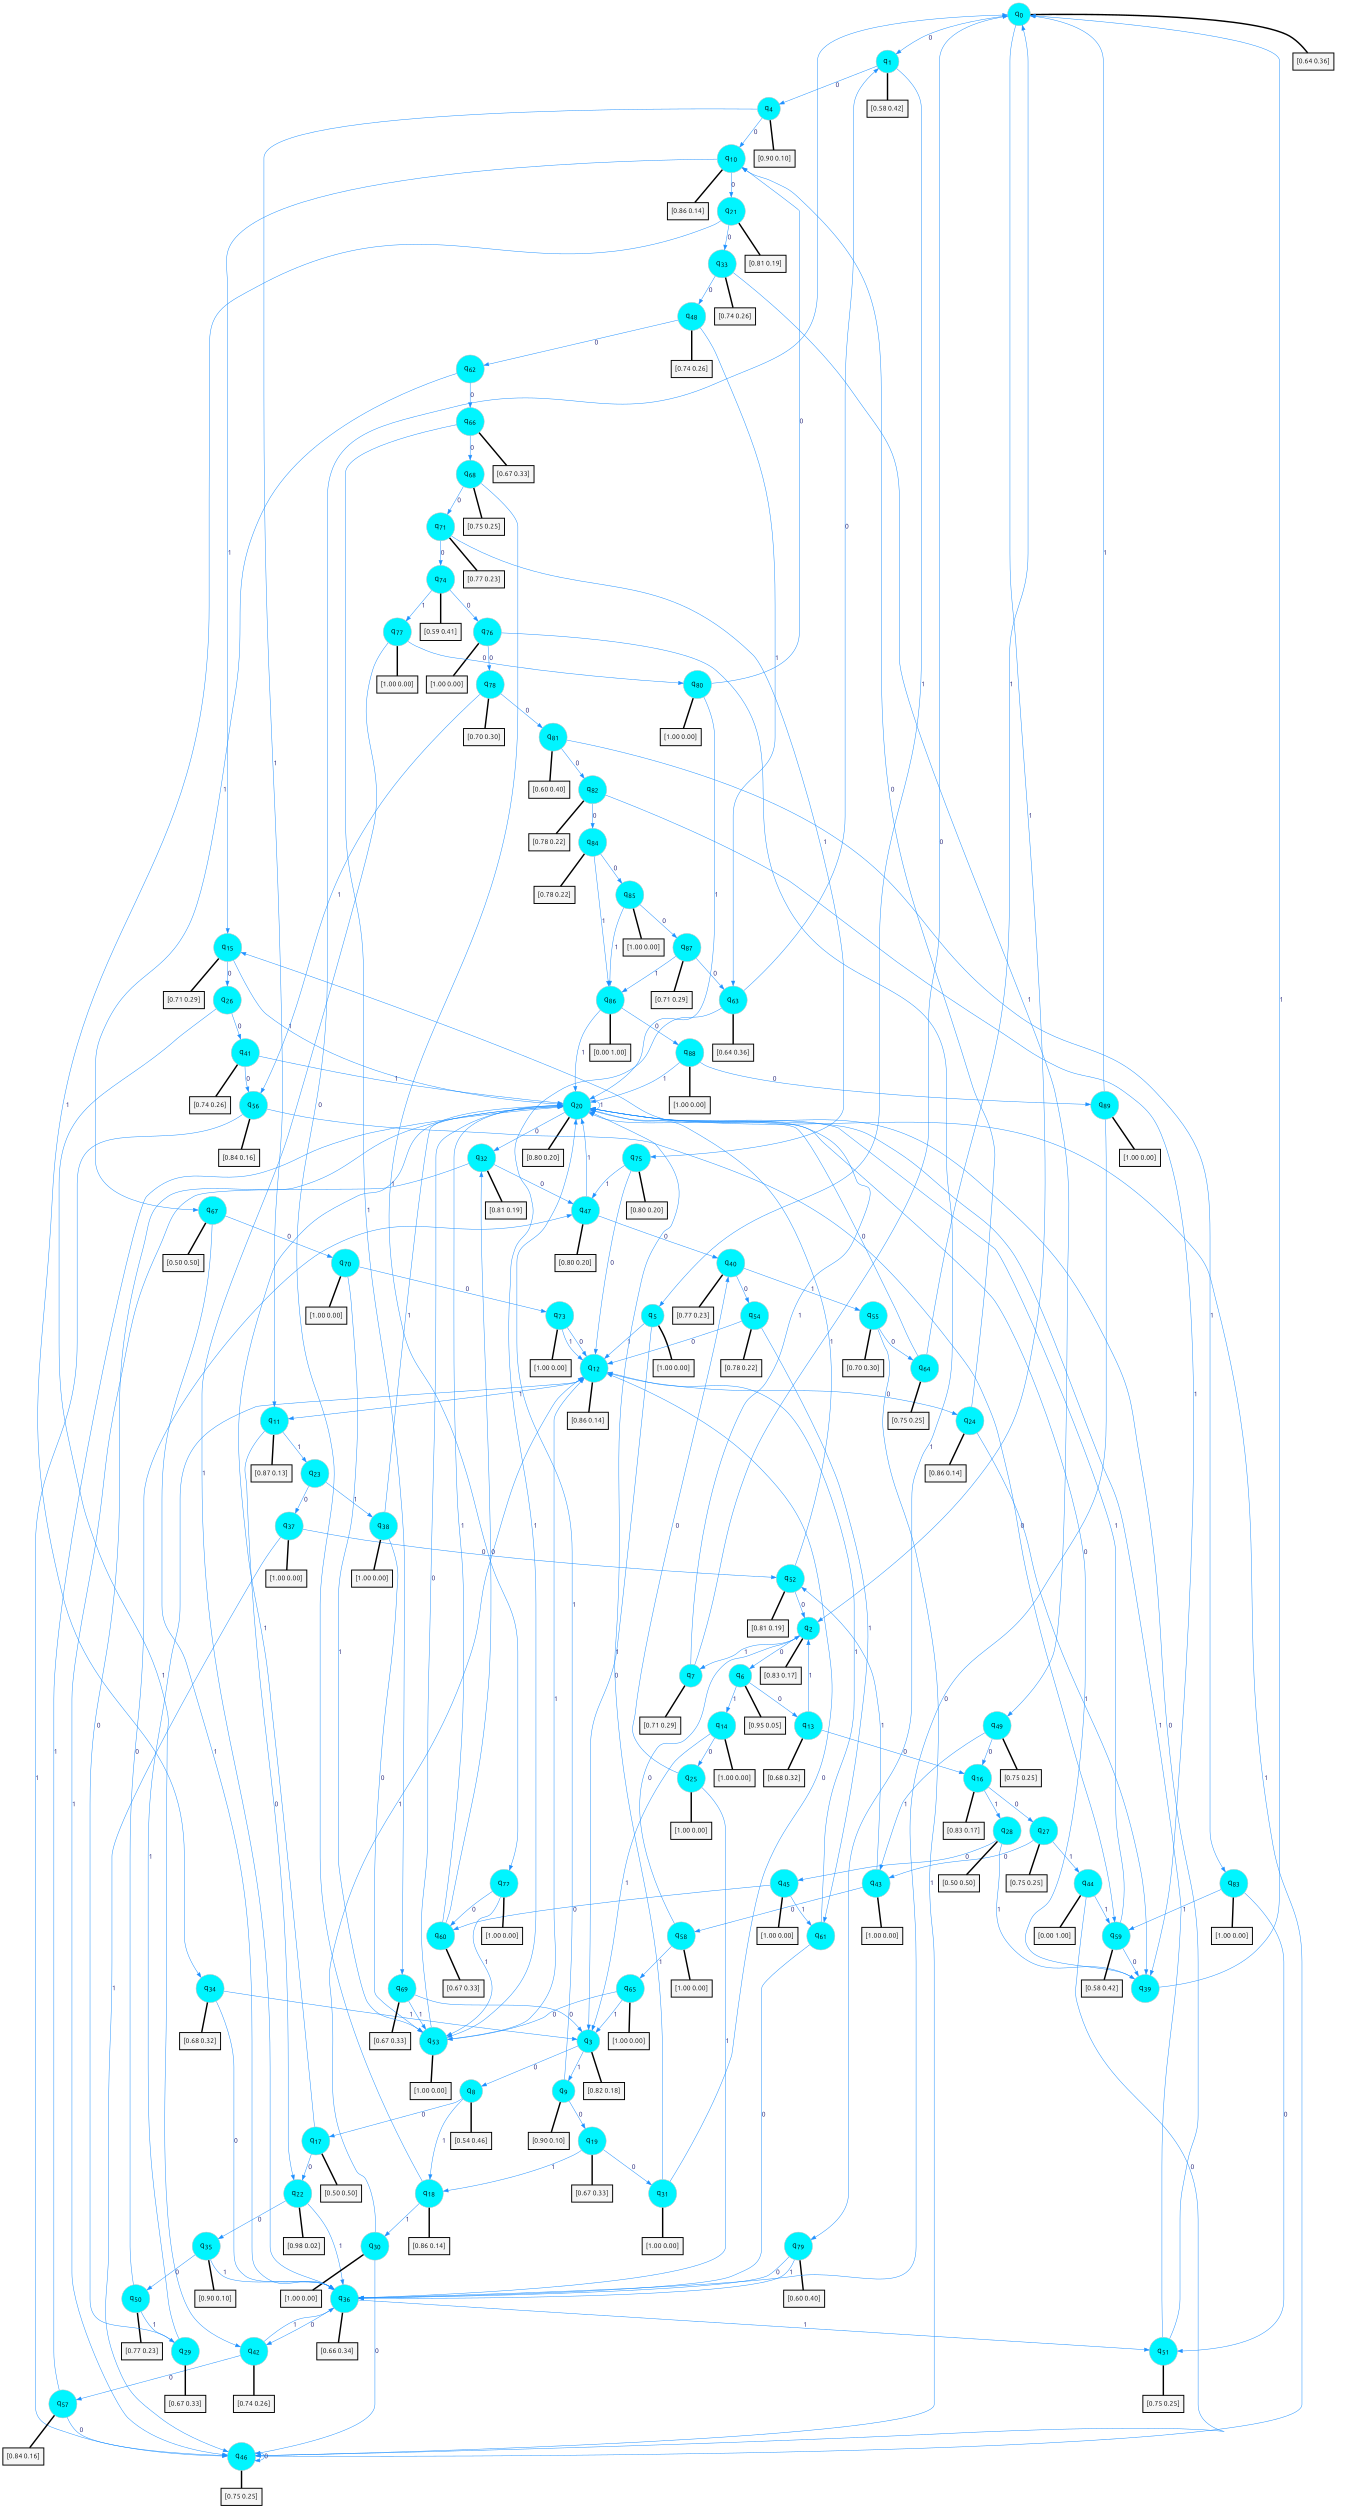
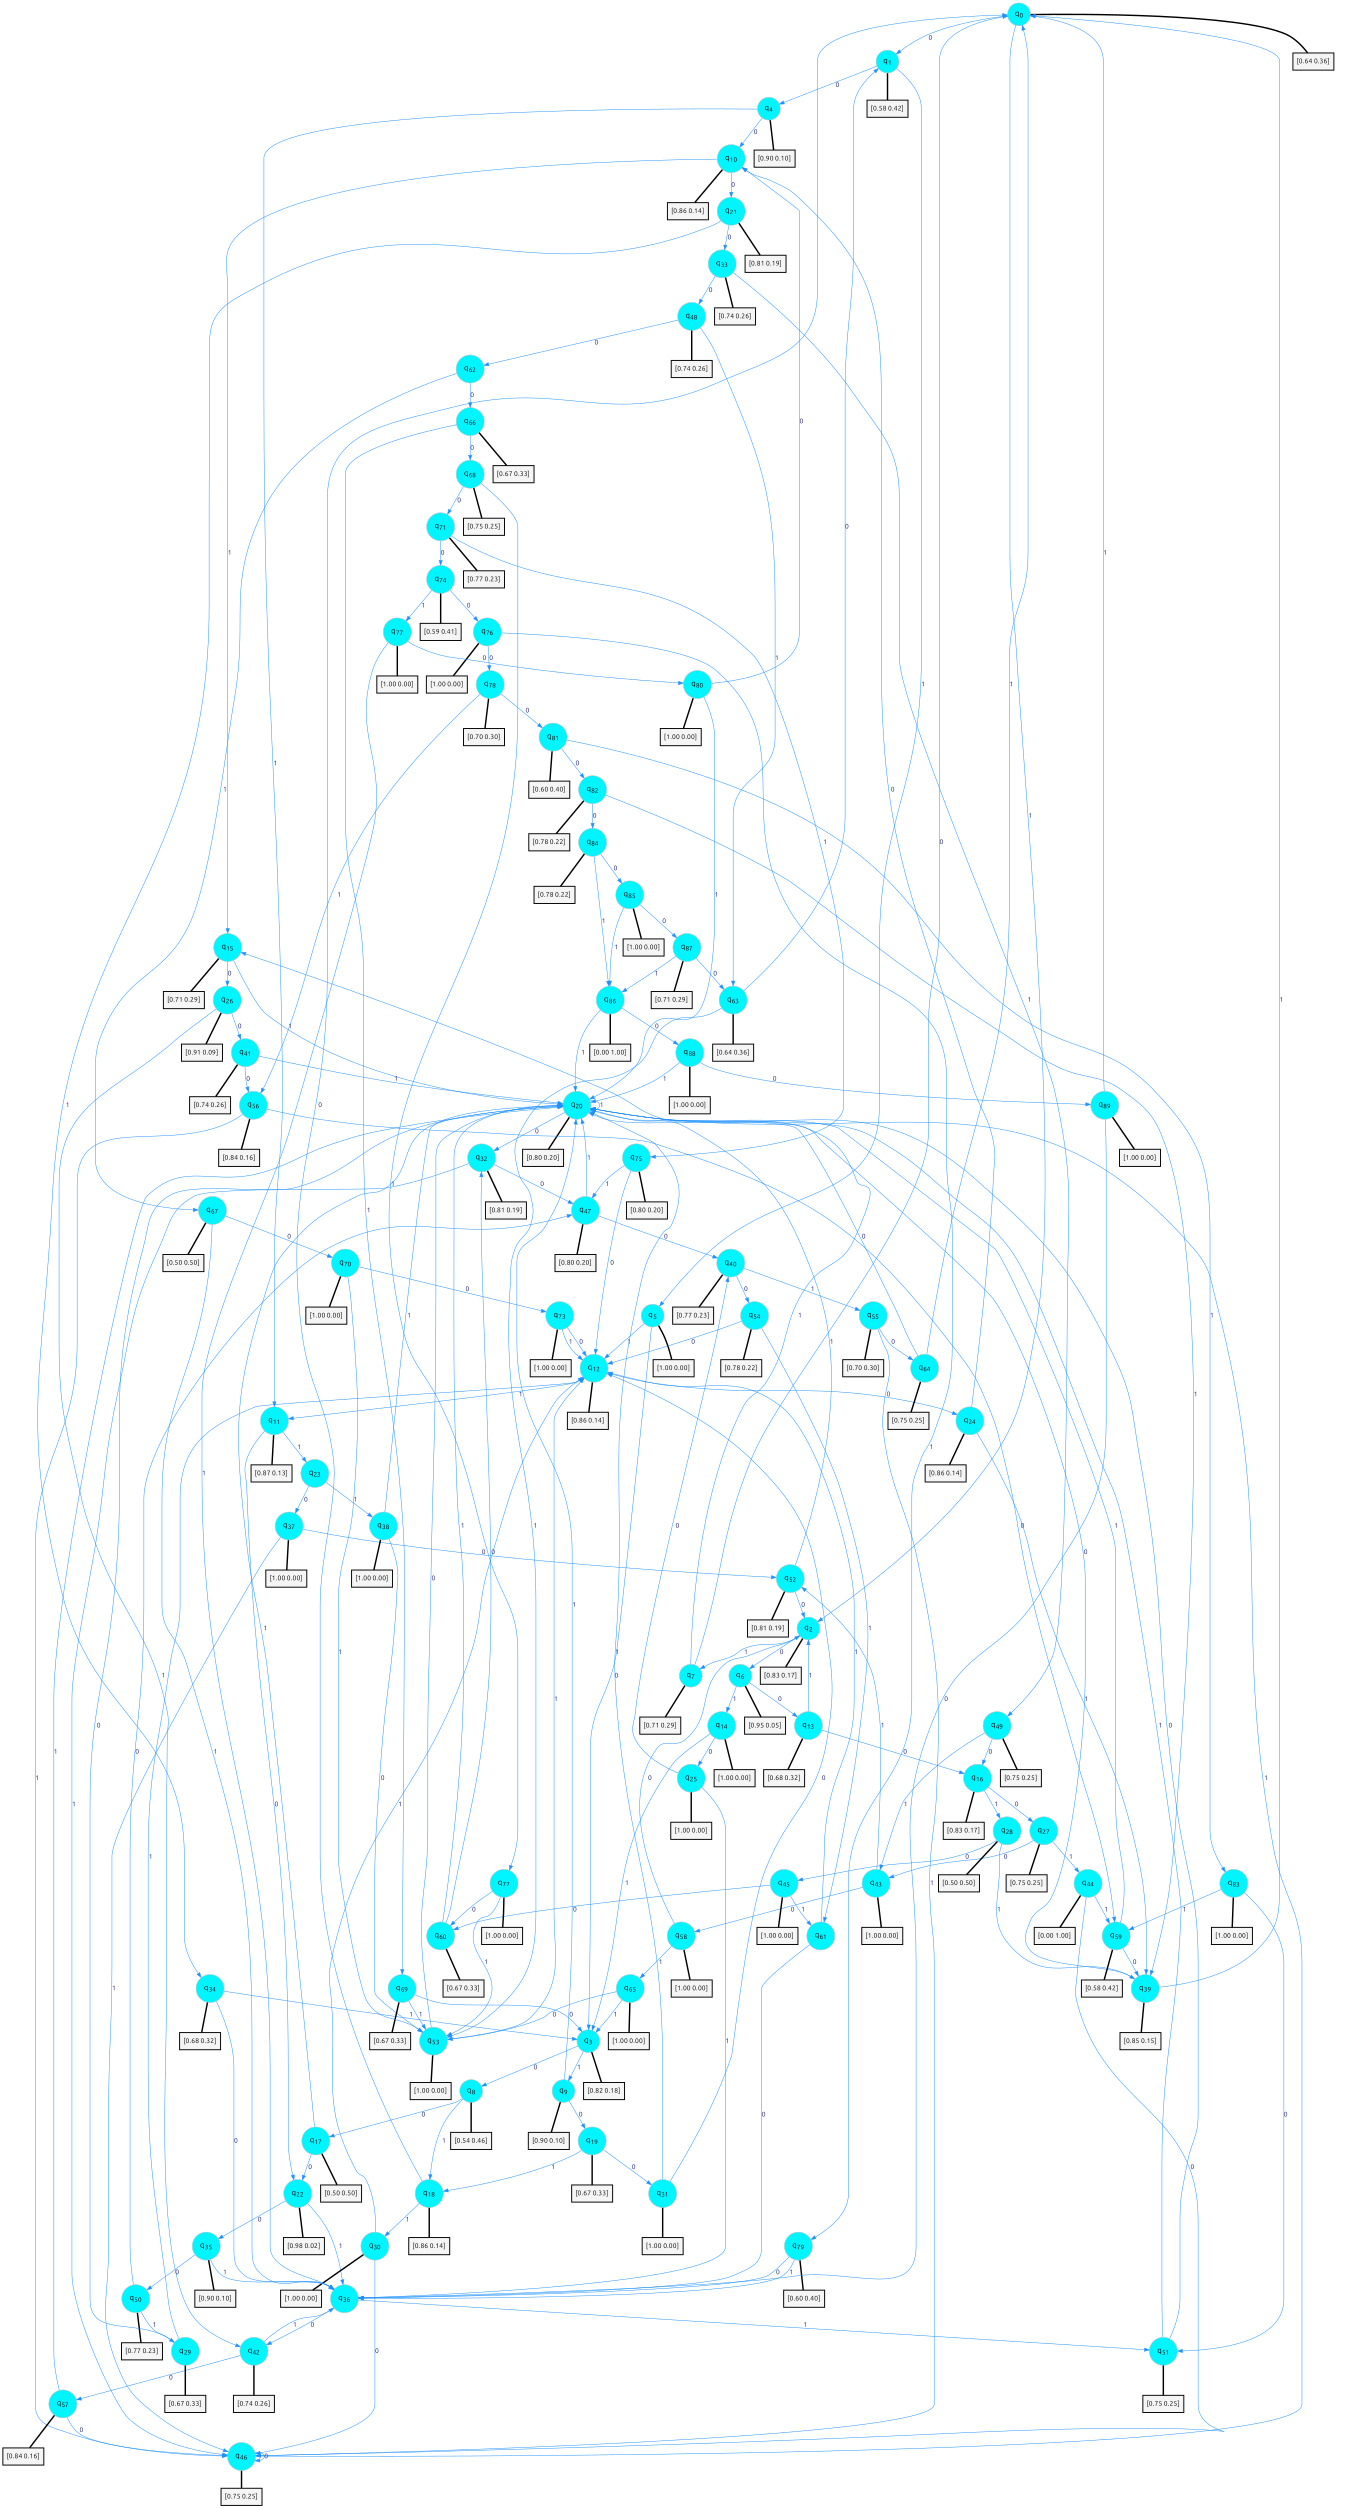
none -> (202, 1053)
none -> (1140, 2041)
(337, 2351) -> none
